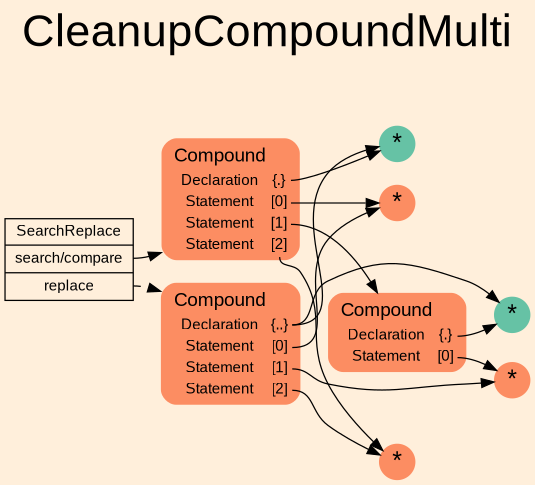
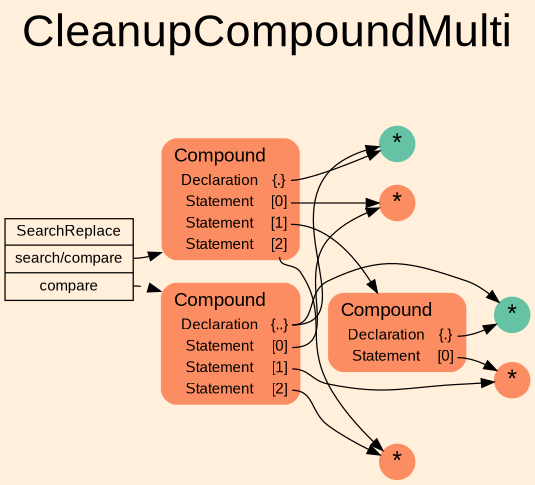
(69, 286) -> (69, 286)
